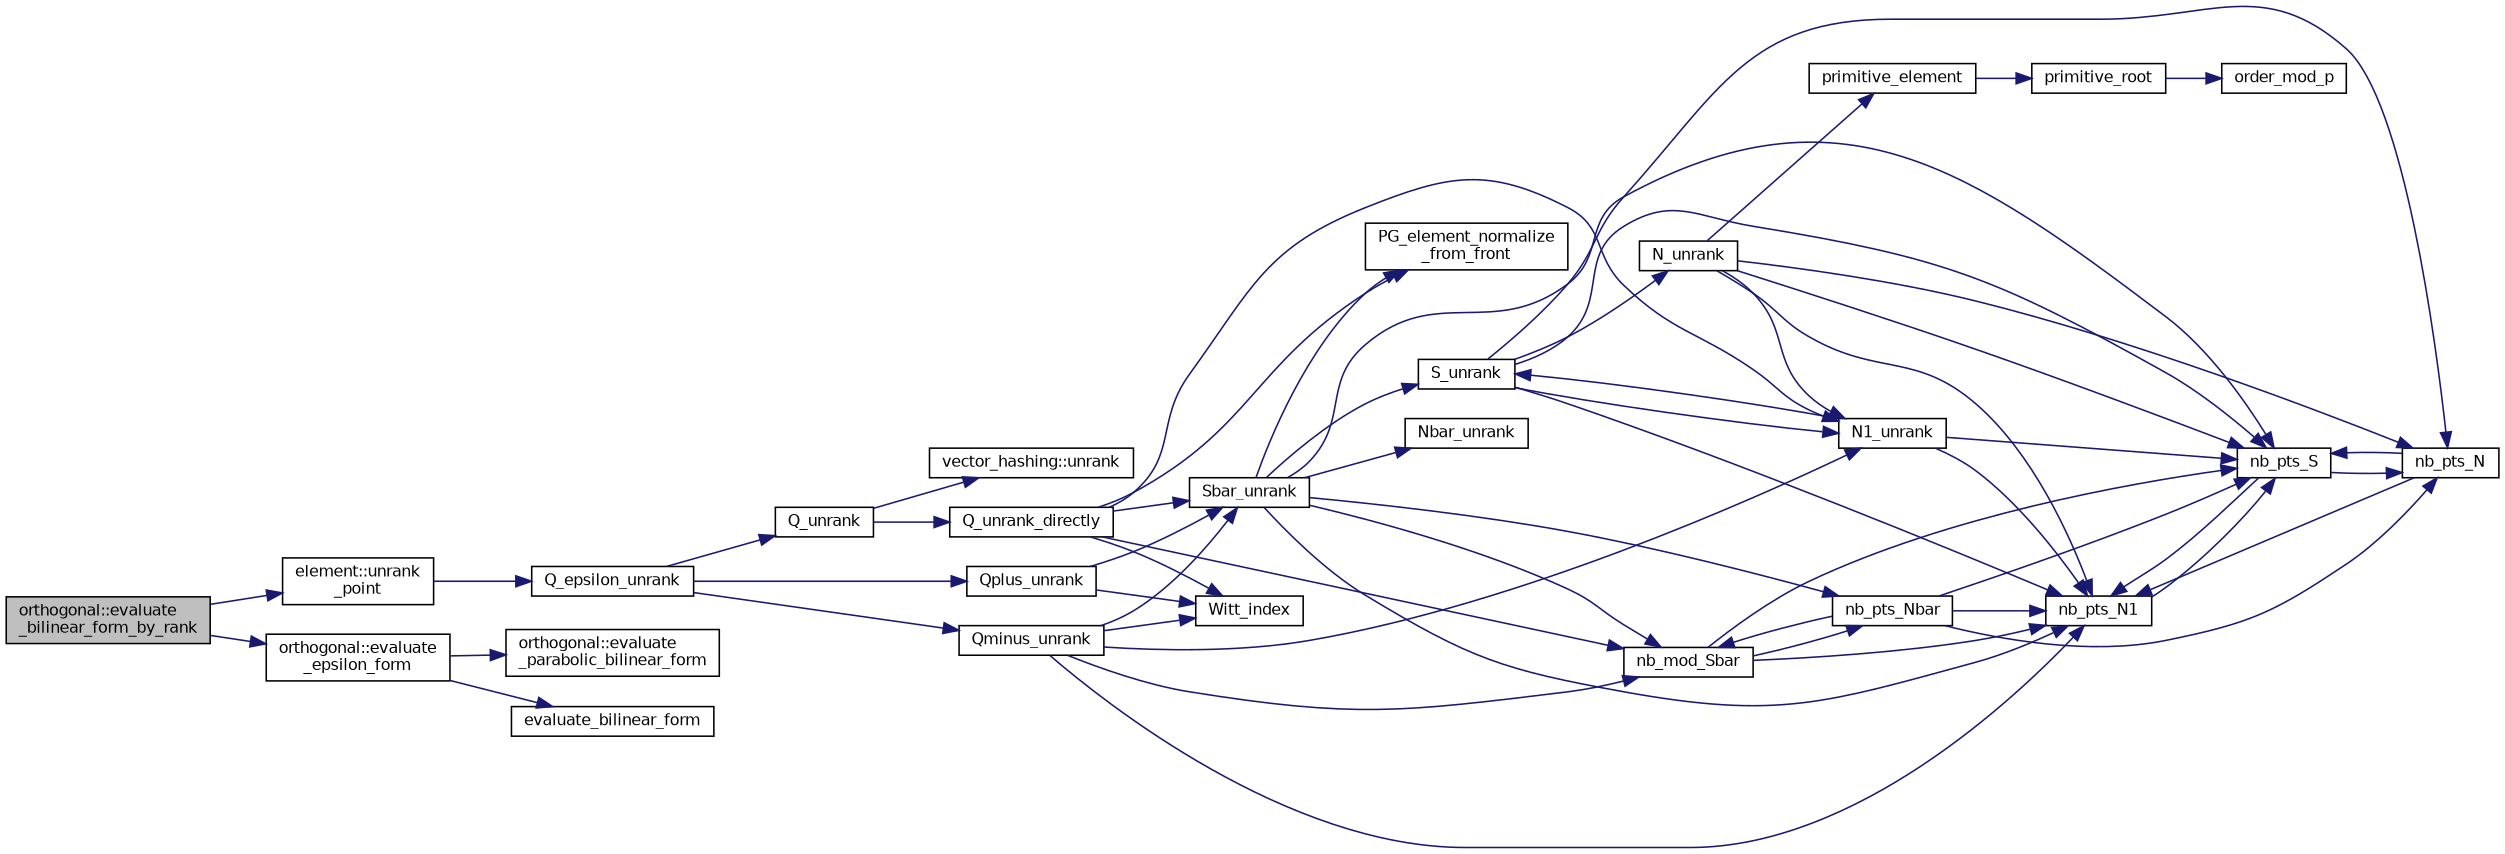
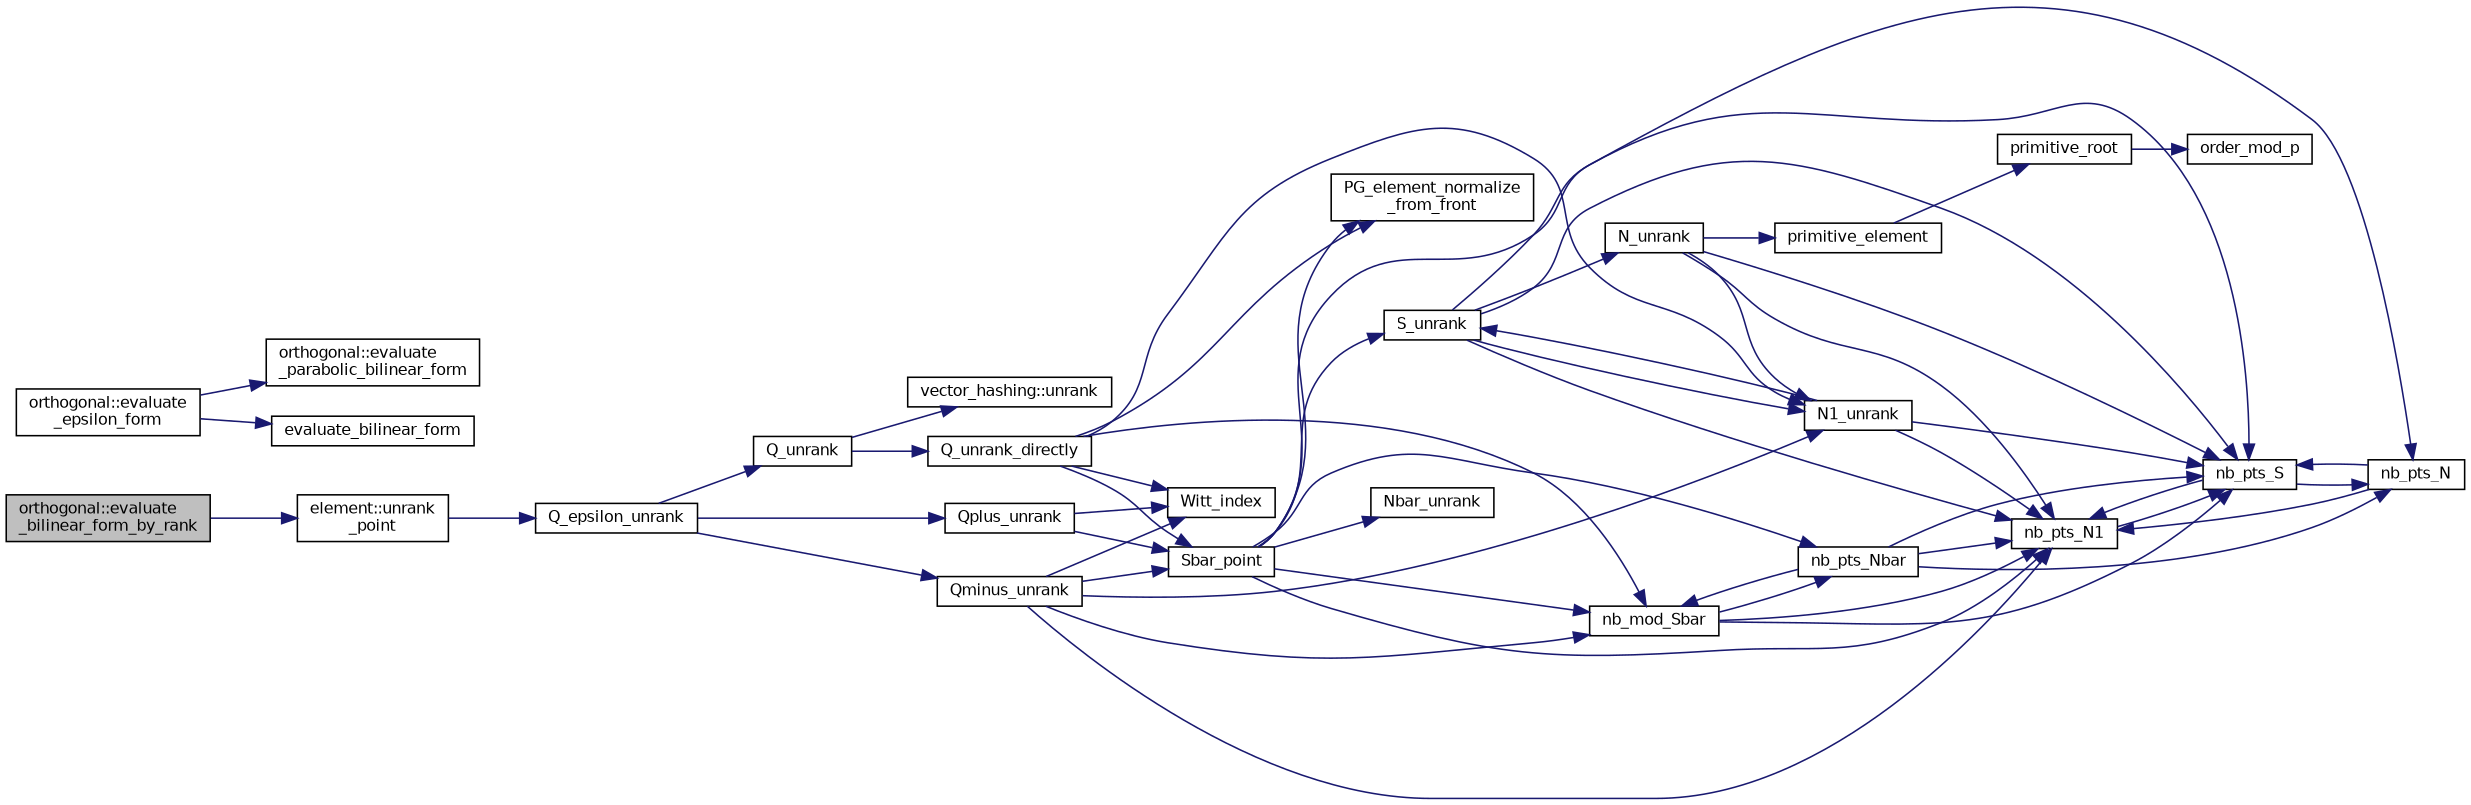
(2041, 319) -> none
(1249, 493) -> (1221, 562)
(231, 638) -> none
